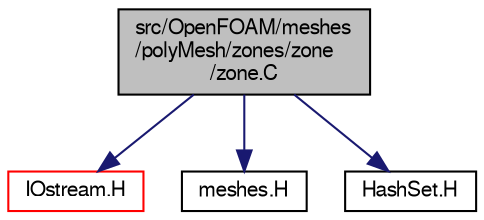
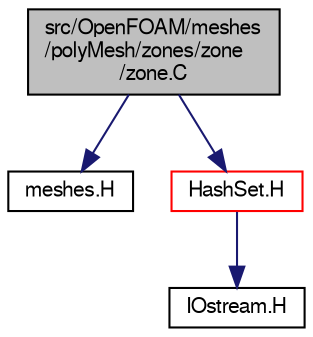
(154, 126) -> (237, 239)
(76, 191) -> (237, 308)
(411, 191) -> (237, 191)
